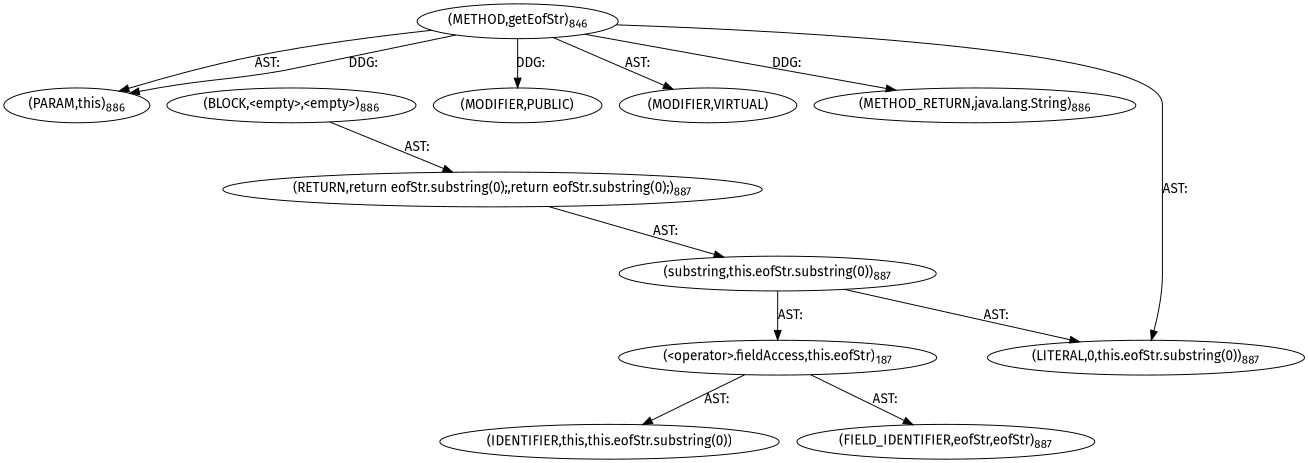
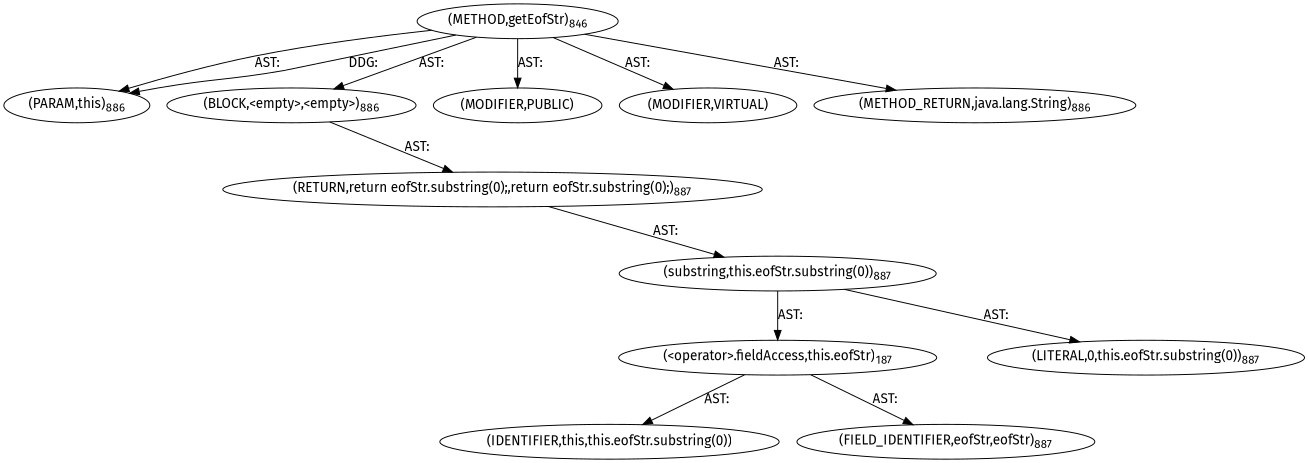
(1009, 53) -> (410, 61)
(532, 63) -> (532, 63)
(788, 63) -> (788, 63)
